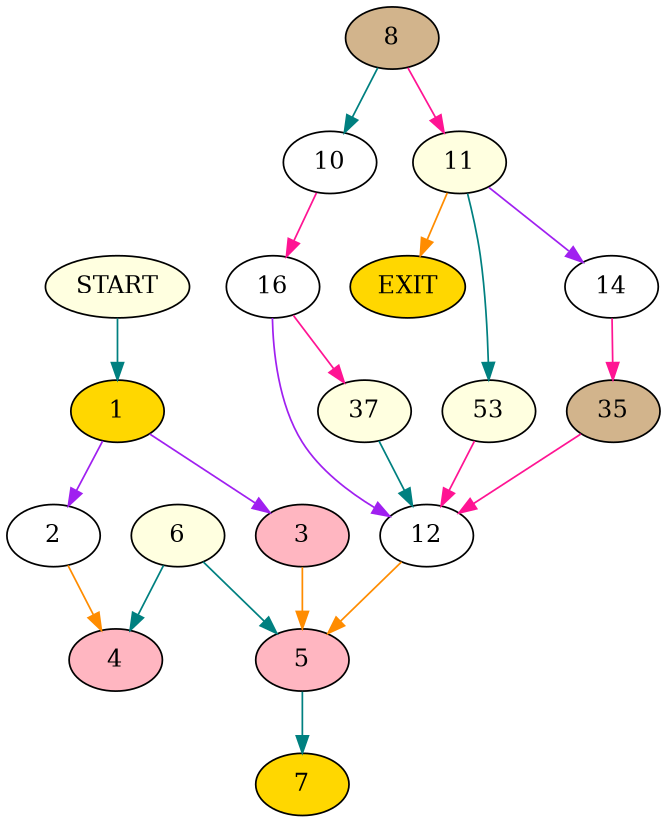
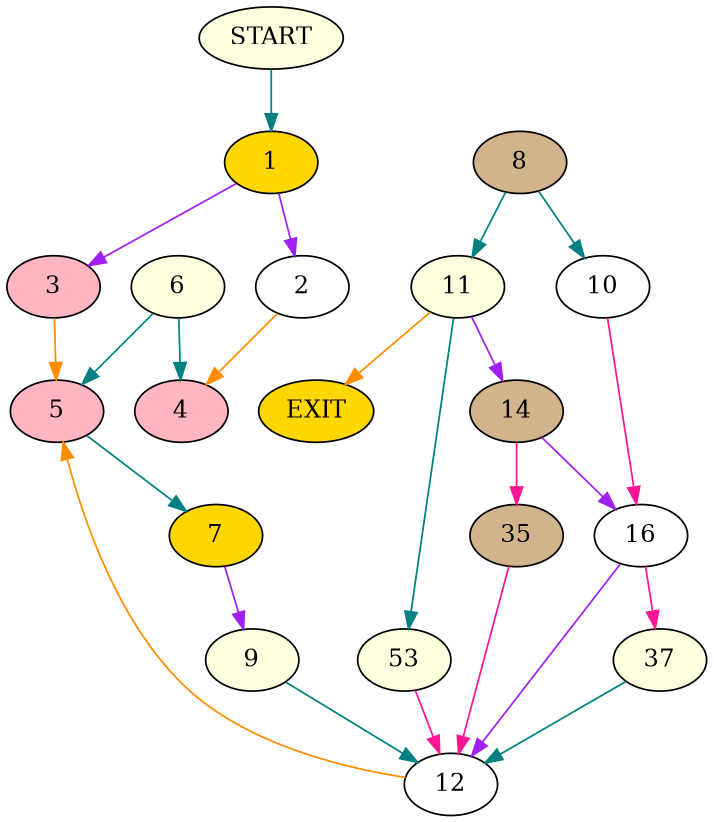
(422, 93) -> (493, 217)
(612, 287) -> (517, 411)
none -> (572, 467)
none -> (252, 660)
